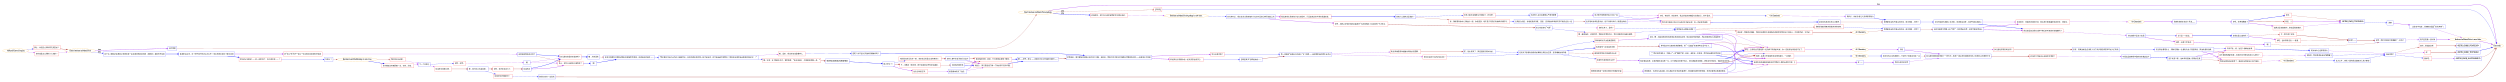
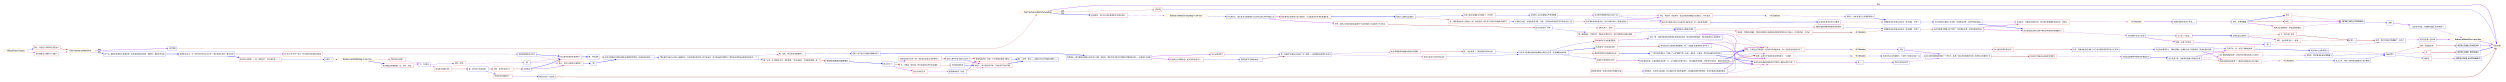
none -> (2485, 46)
none -> (1634, 53)
(1062, 59) -> none
